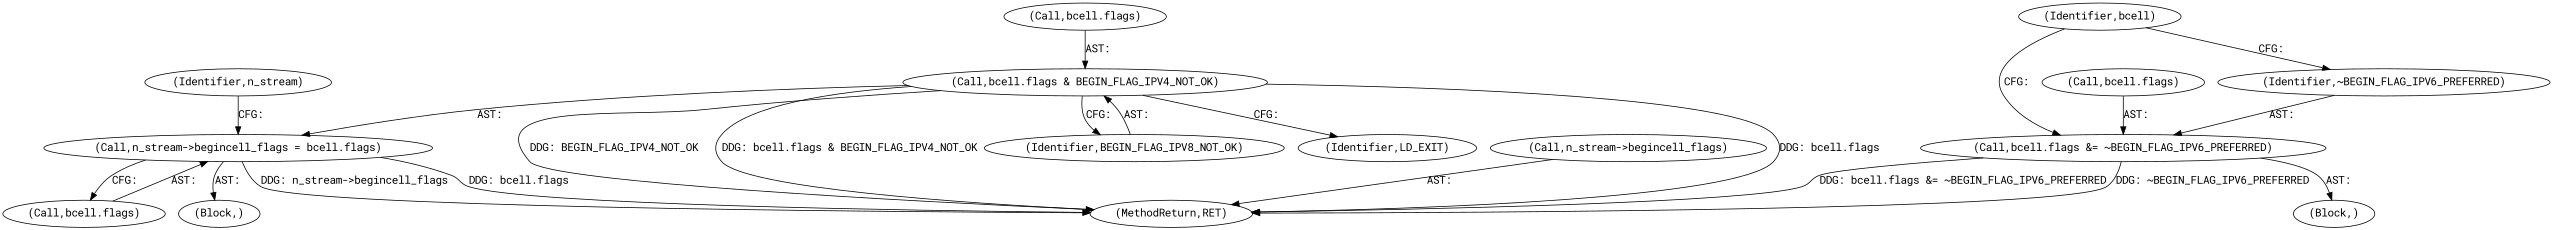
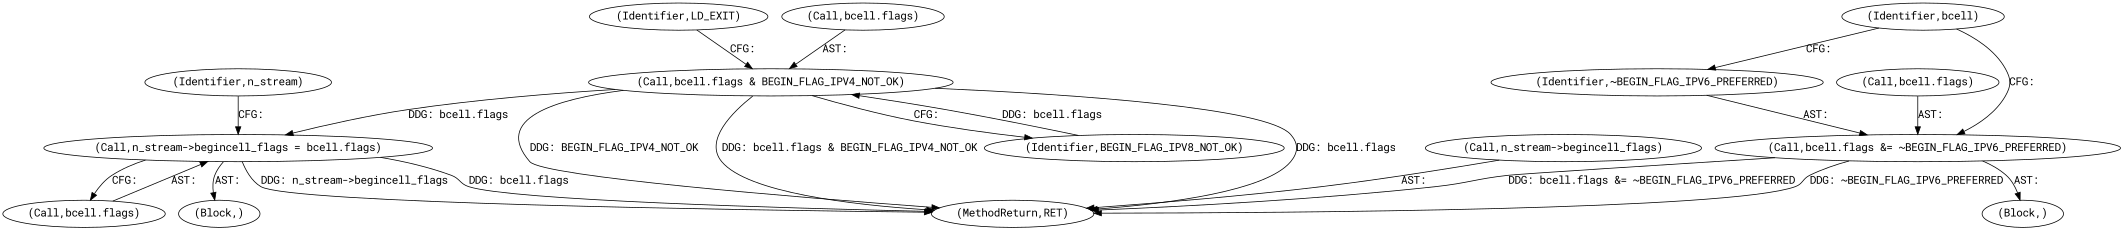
(493, 115) -> (458, 115)
(1140, 115) -> (1052, 115)
(1236, 115) -> (721, 47)
